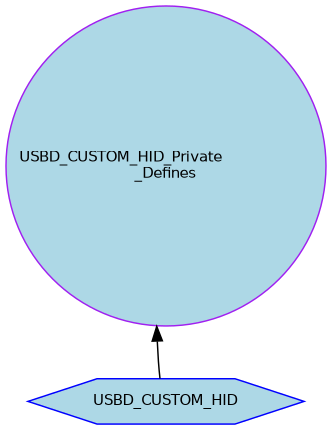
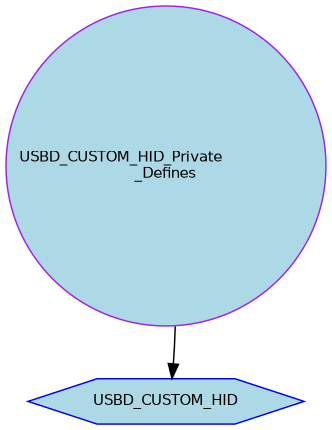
(158, 360) -> (175, 345)
